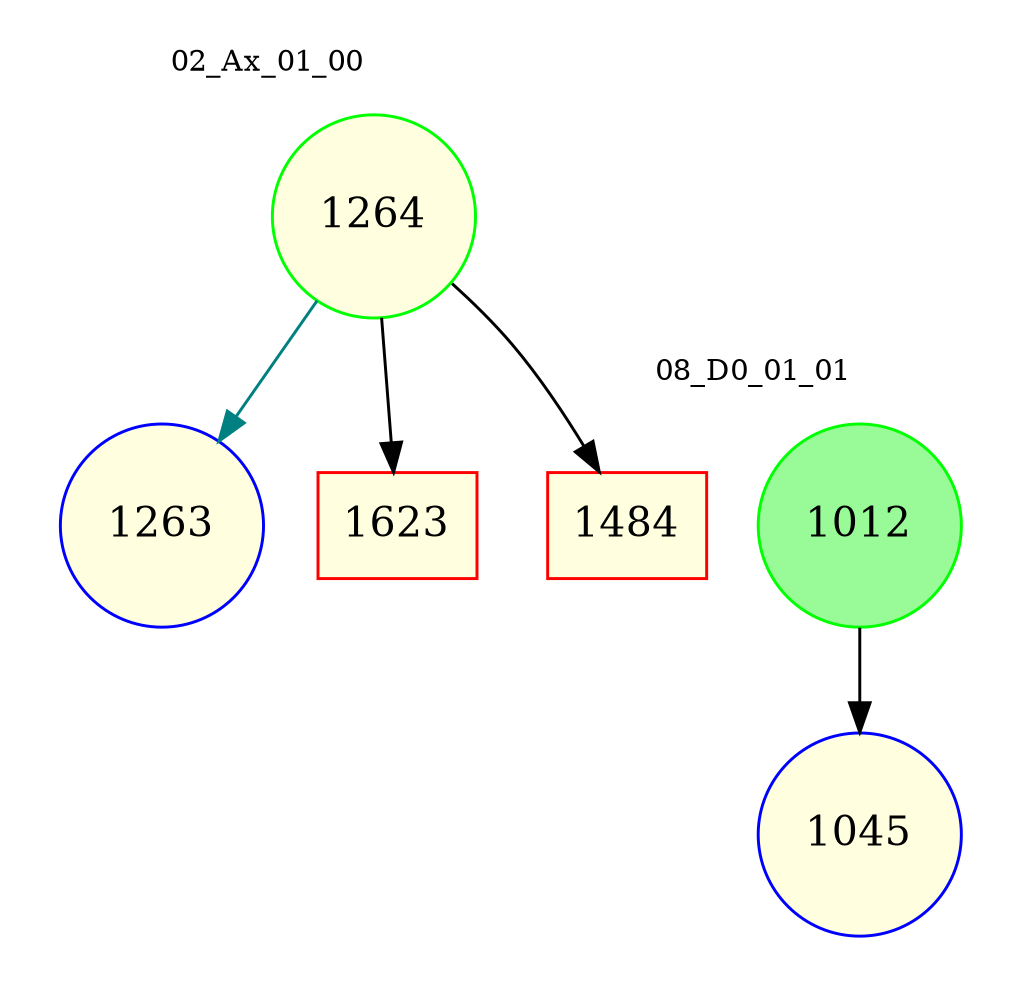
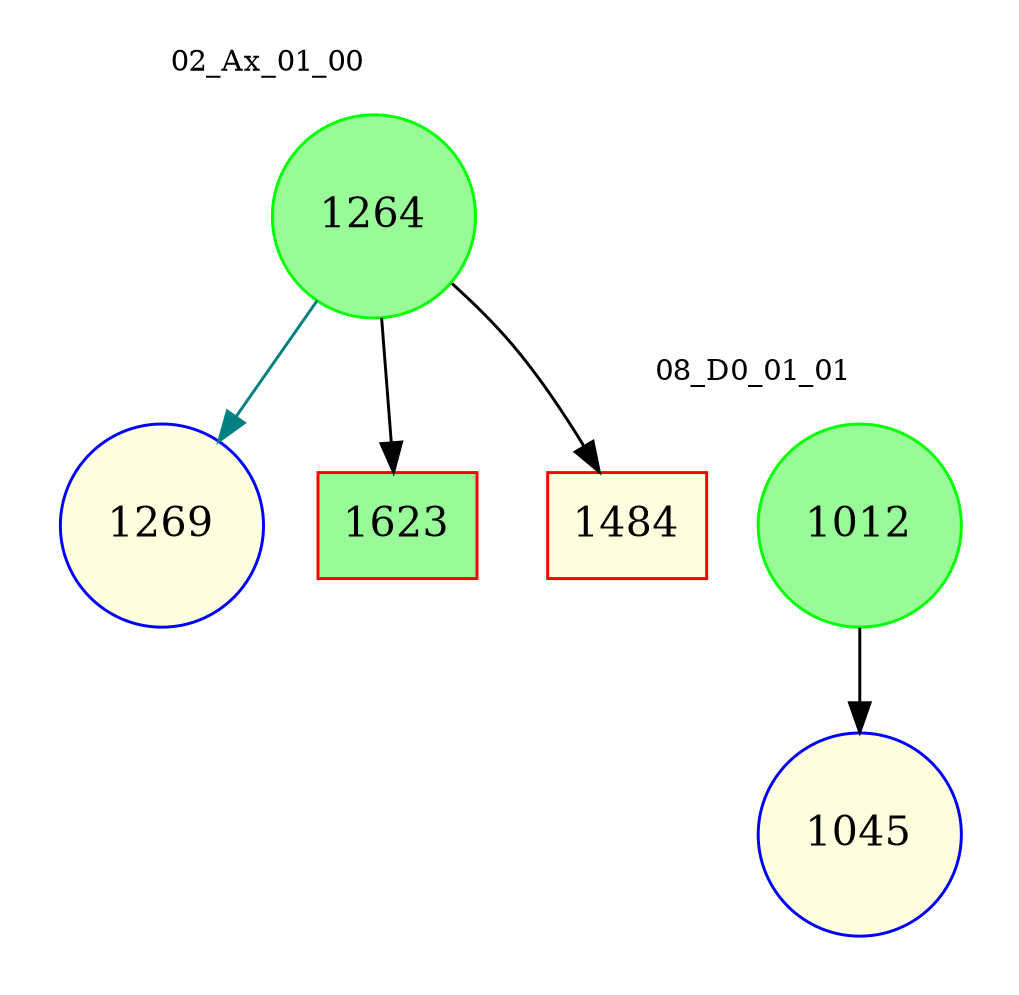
(374, 216) -> (374, 216)
(162, 526) -> (162, 526)
(398, 526) -> (398, 526)
